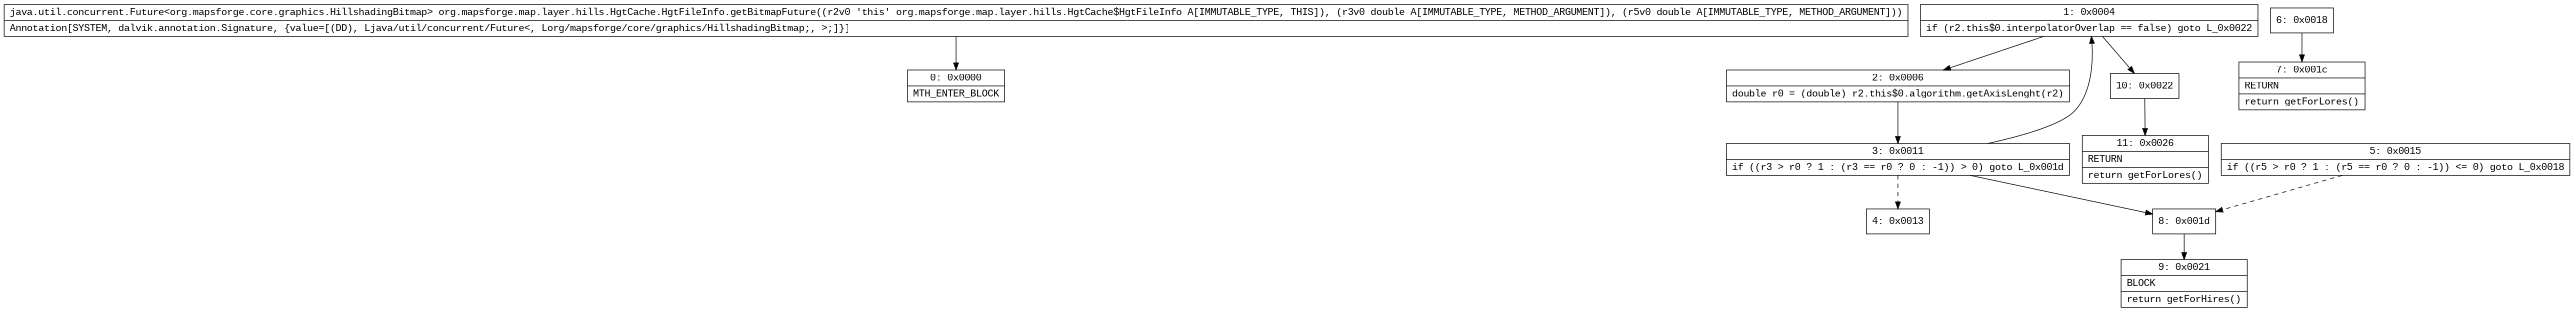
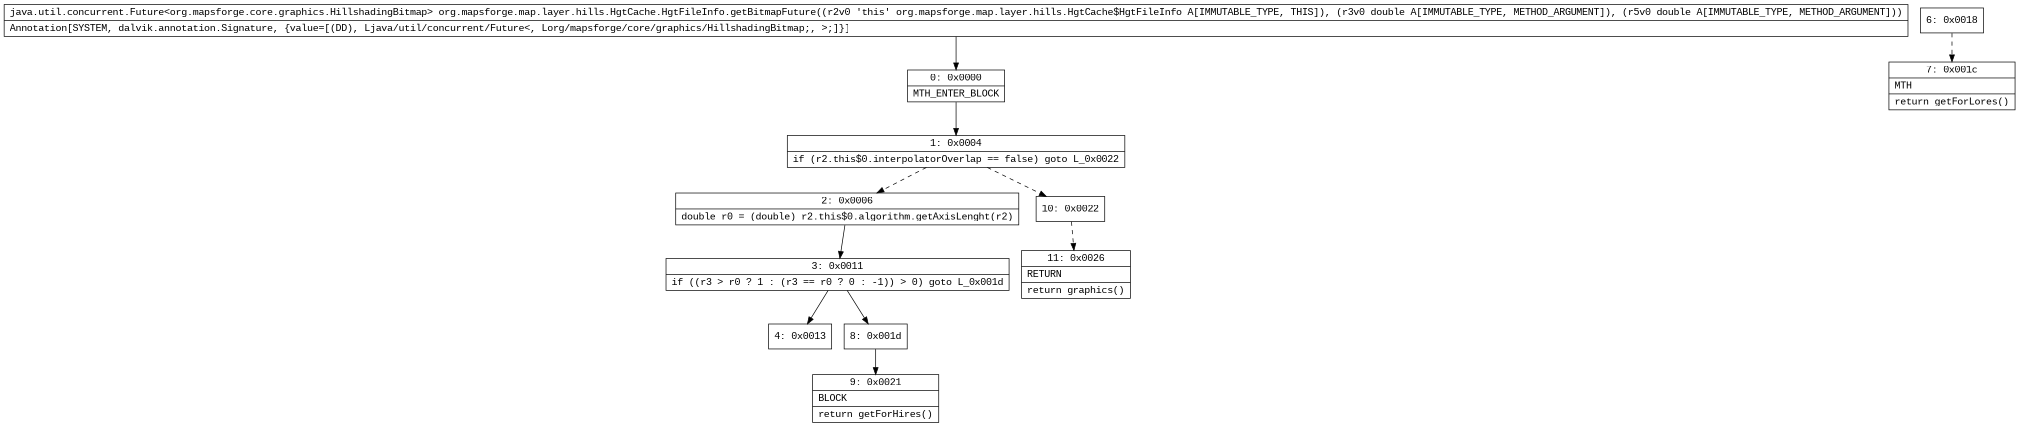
(2302, 44) -> (1952, 44)
(1997, 52) -> (905, 179)
(2116, 52) -> (1014, 180)
(2262, 86) -> (1903, 86)
(2145, 113) -> (1072, 233)
(2066, 118) -> (956, 115)
(2396, 159) -> none
(2145, 175) -> (1076, 290)
(1898, 189) -> (820, 304)
